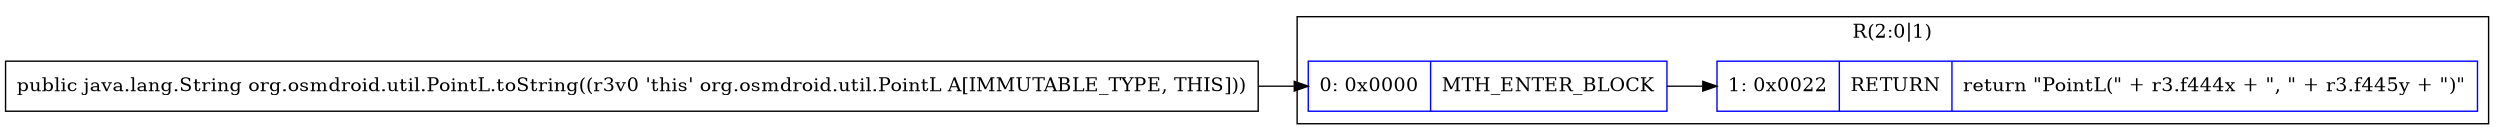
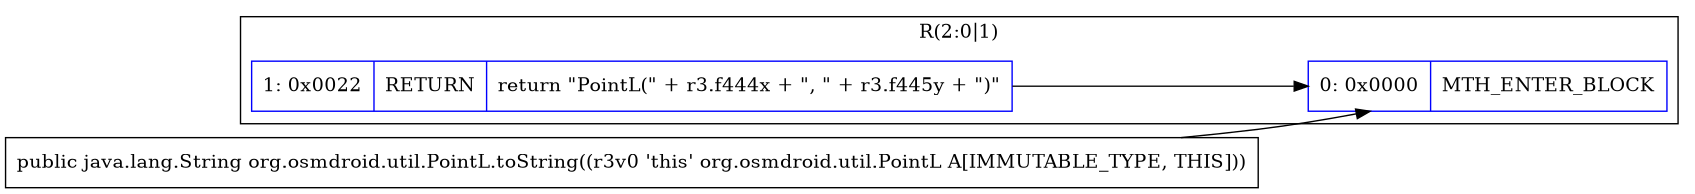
(1685, 86) -> (1153, 86)
